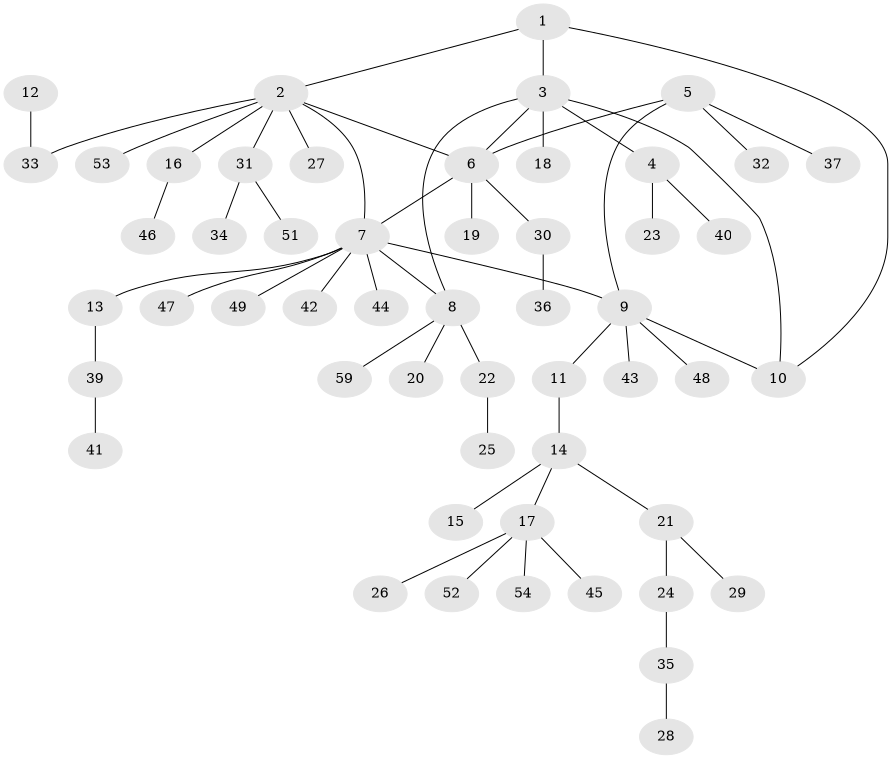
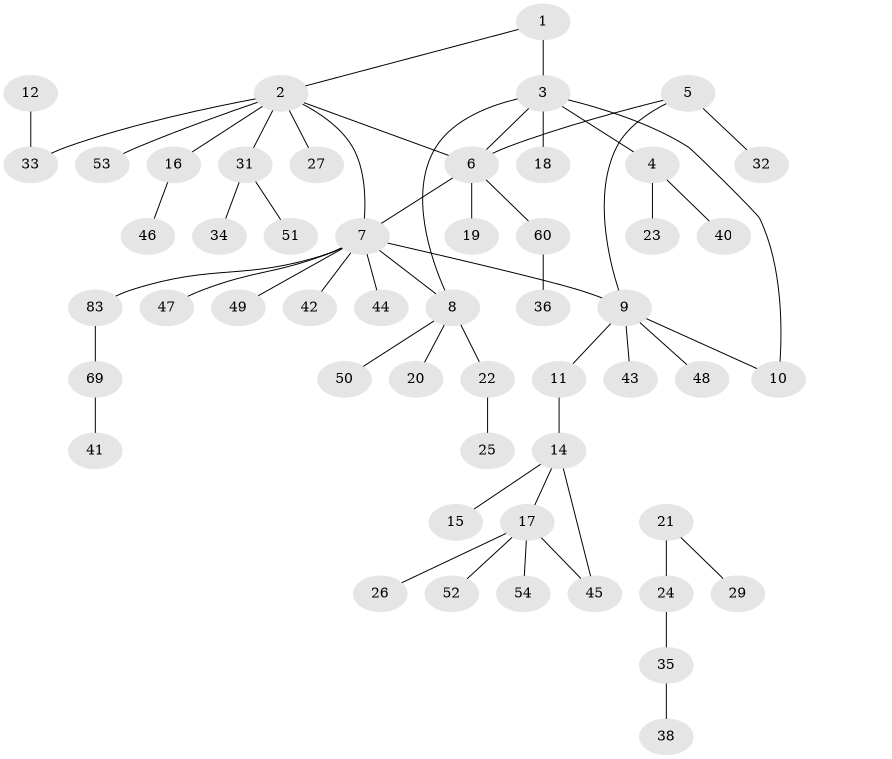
(851, 117) -> none
(833, 165) -> none
(543, 236) -> (543, 236)
(95, 308) -> (95, 308)
(95, 379) -> (95, 379)
(345, 379) -> (345, 379)
(613, 487) -> (577, 522)
(666, 737) -> (666, 737)
